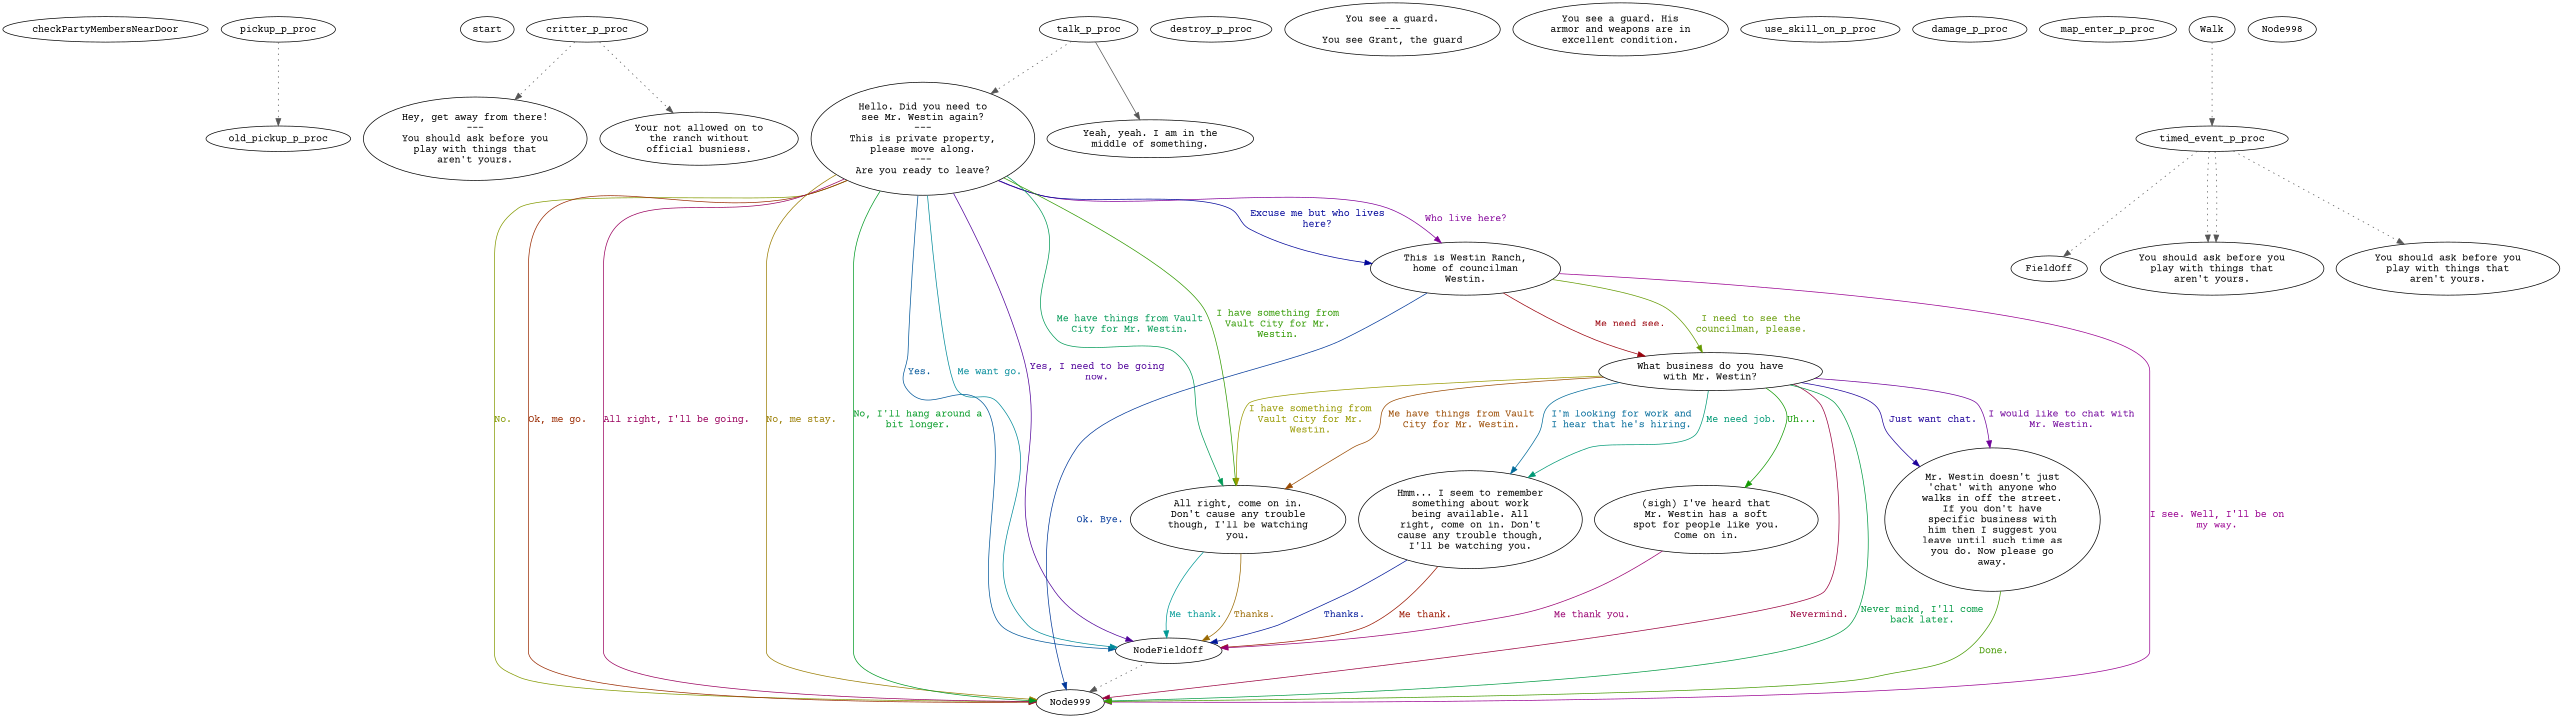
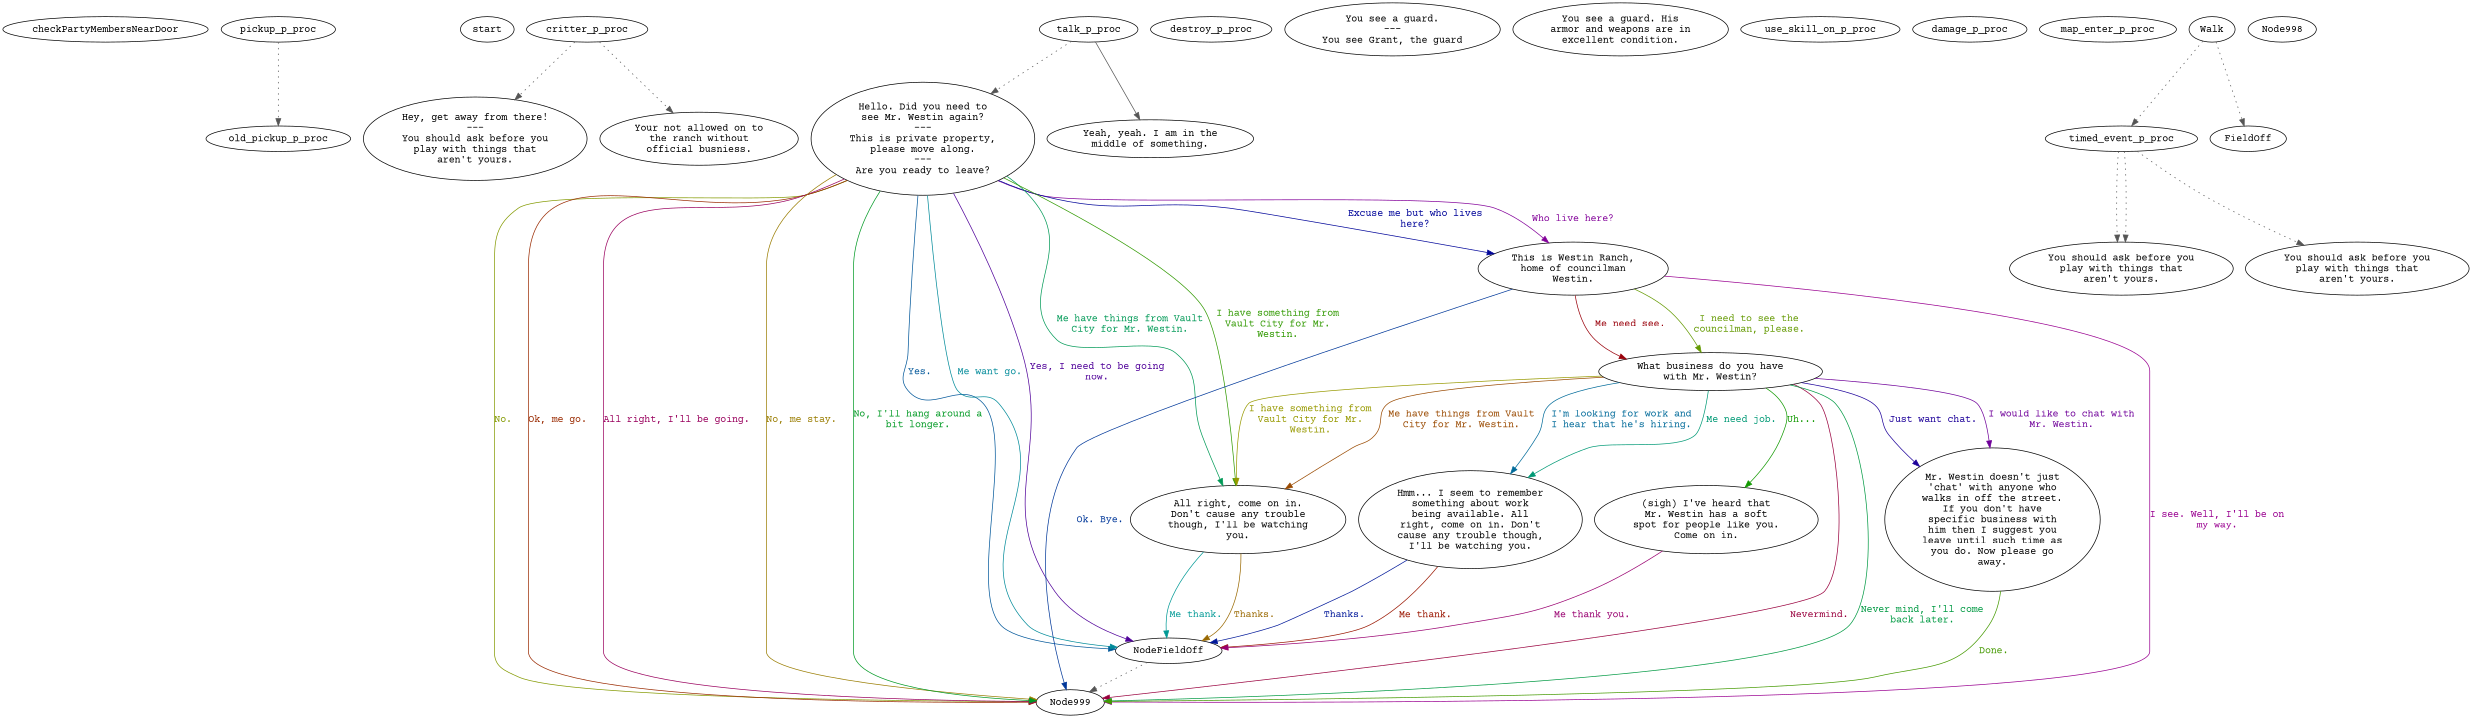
(2133, 202) -> (2229, 81)
